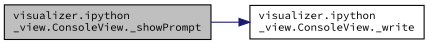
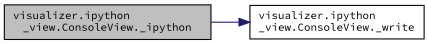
(108, 22) -> (108, 22)
